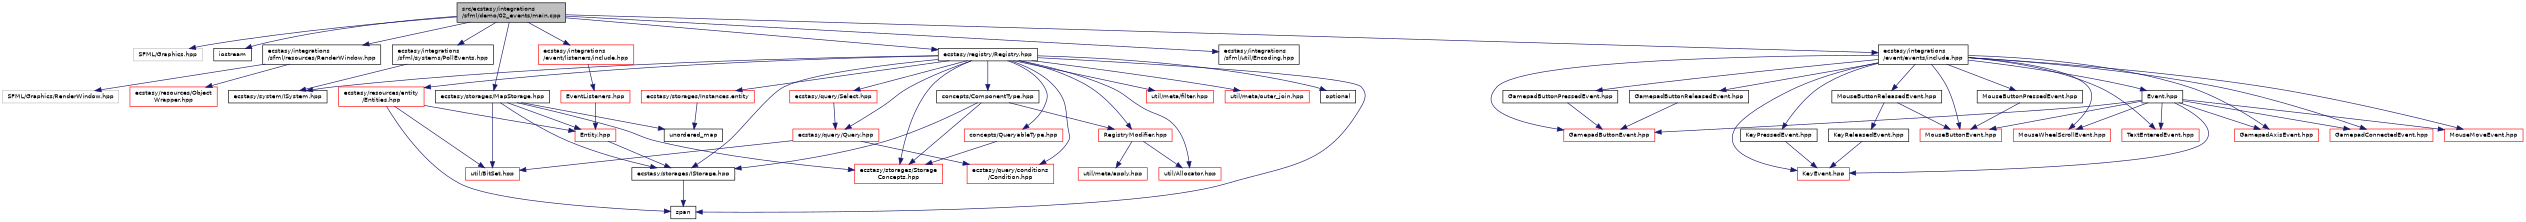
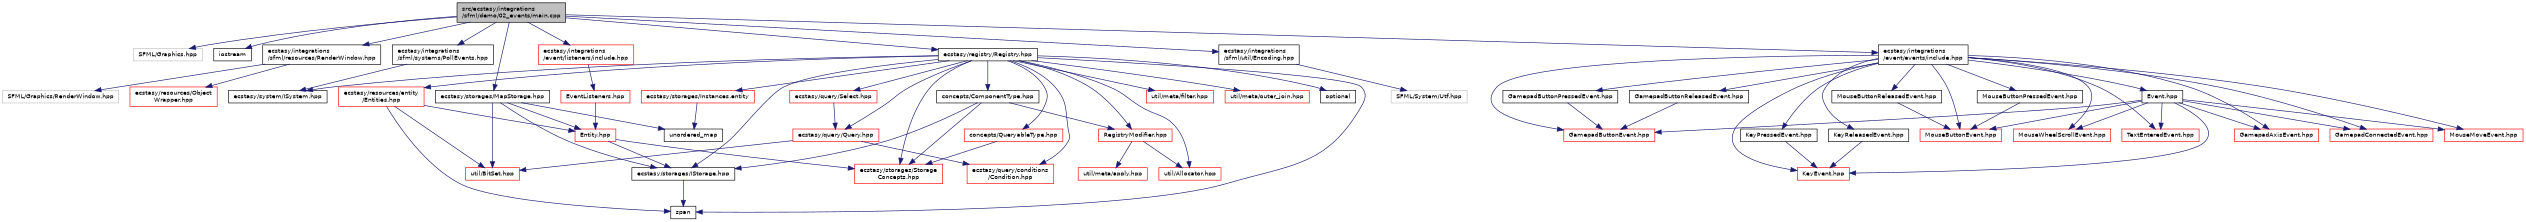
none -> (1429, 97)
(1879, 113) -> (1824, 90)
(680, 146) -> (732, 155)
